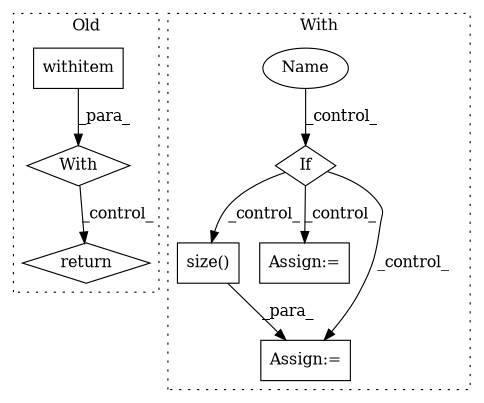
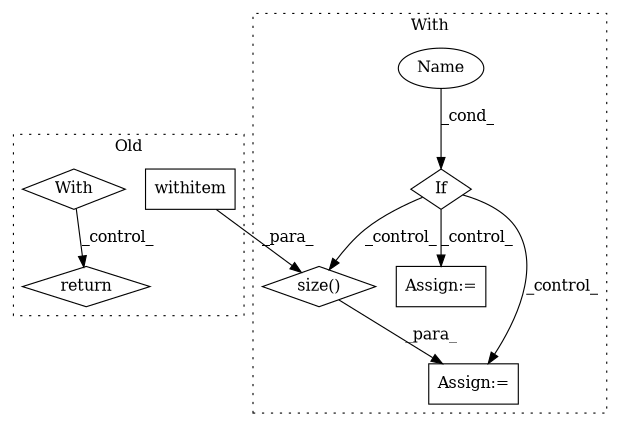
(78, 111) -> (260, 242)
(341, 117) -> (468, 117)
(208, 263) -> (319, 287)
